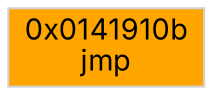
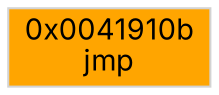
(106, 47) -> (109, 47)
